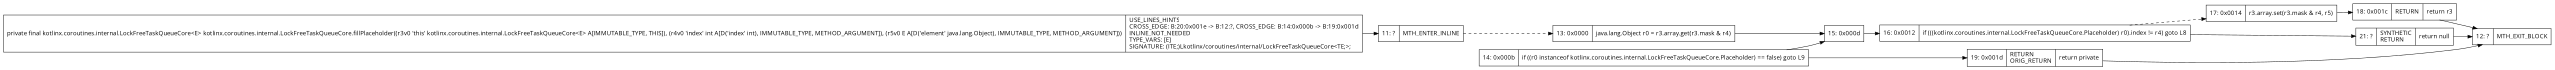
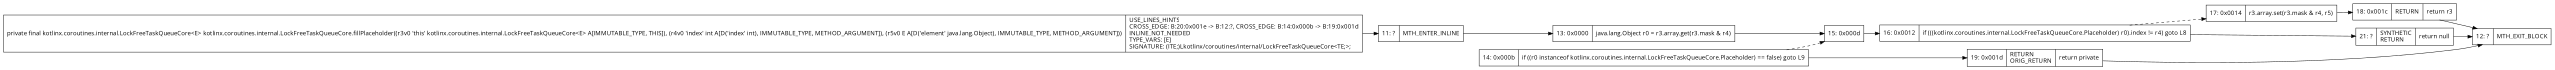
(1506, 34) -> (1506, 34)
(1804, 47) -> (1804, 47)
